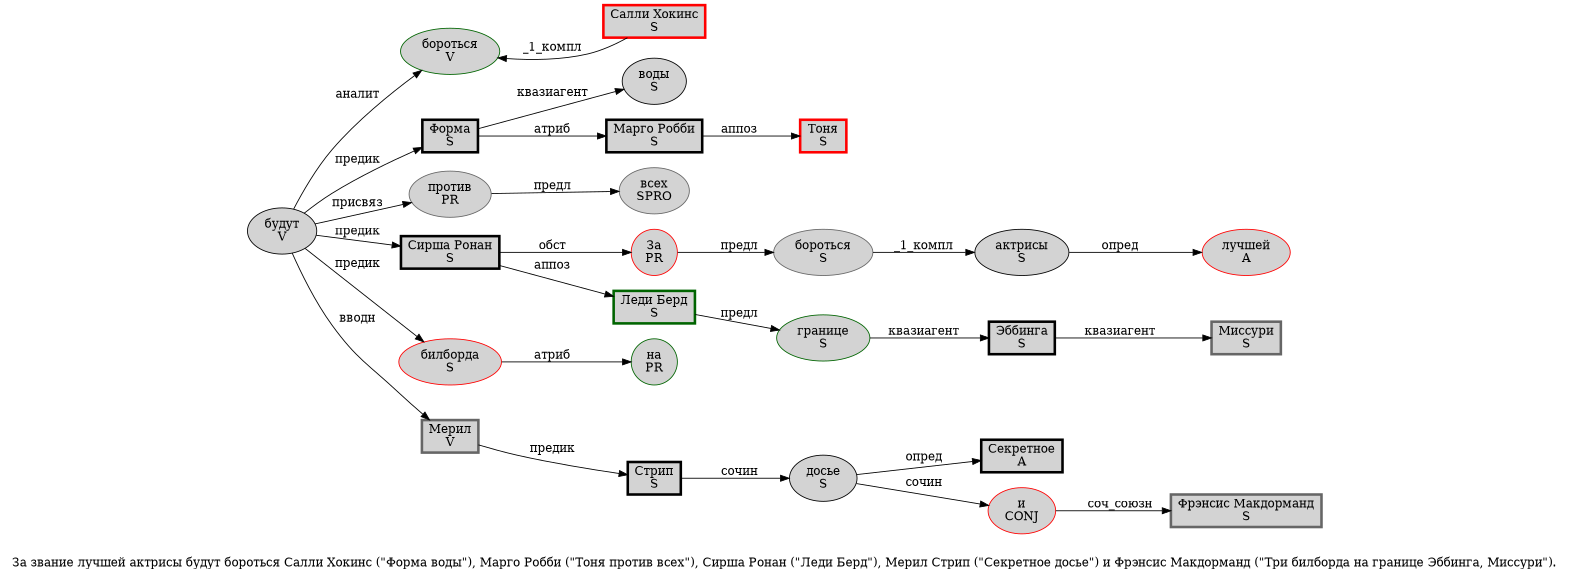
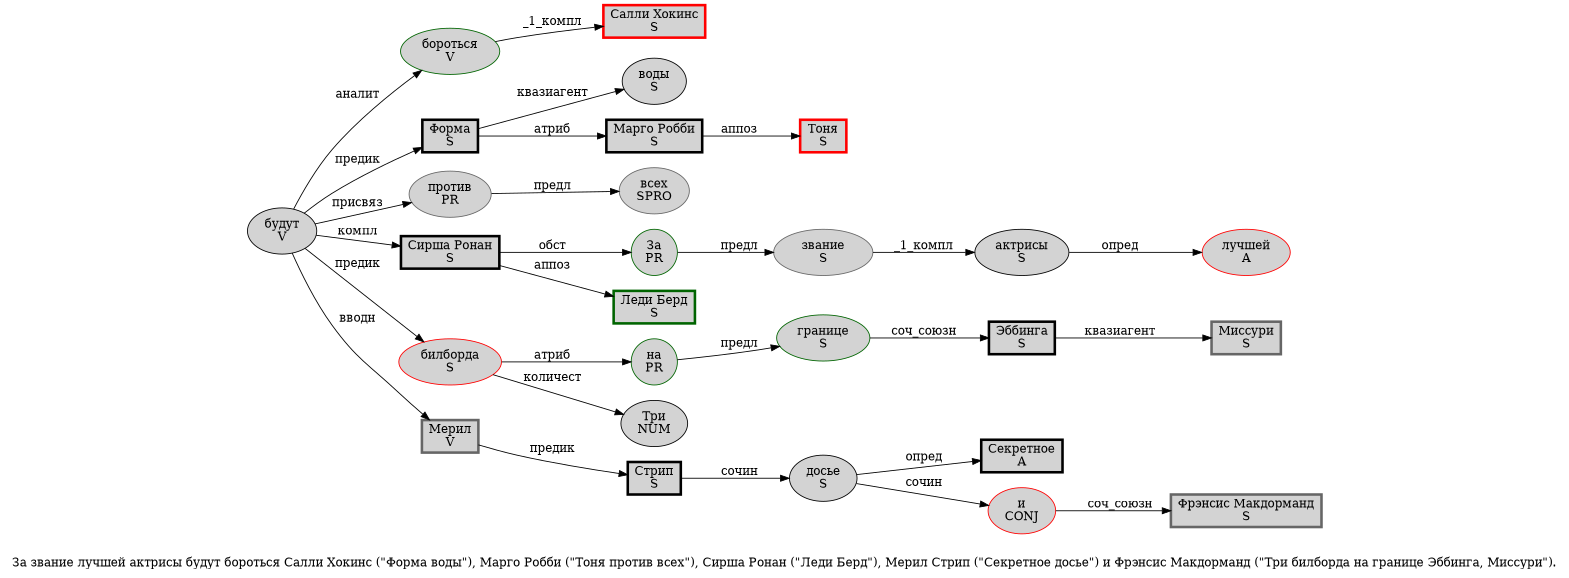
(569, 57) -> (545, 33)
(358, 231) -> (358, 231)
(654, 252) -> (654, 252)
(823, 252) -> (823, 252)
(733, 322) -> (724, 355)
(924, 332) -> (924, 332)
none -> (654, 424)
